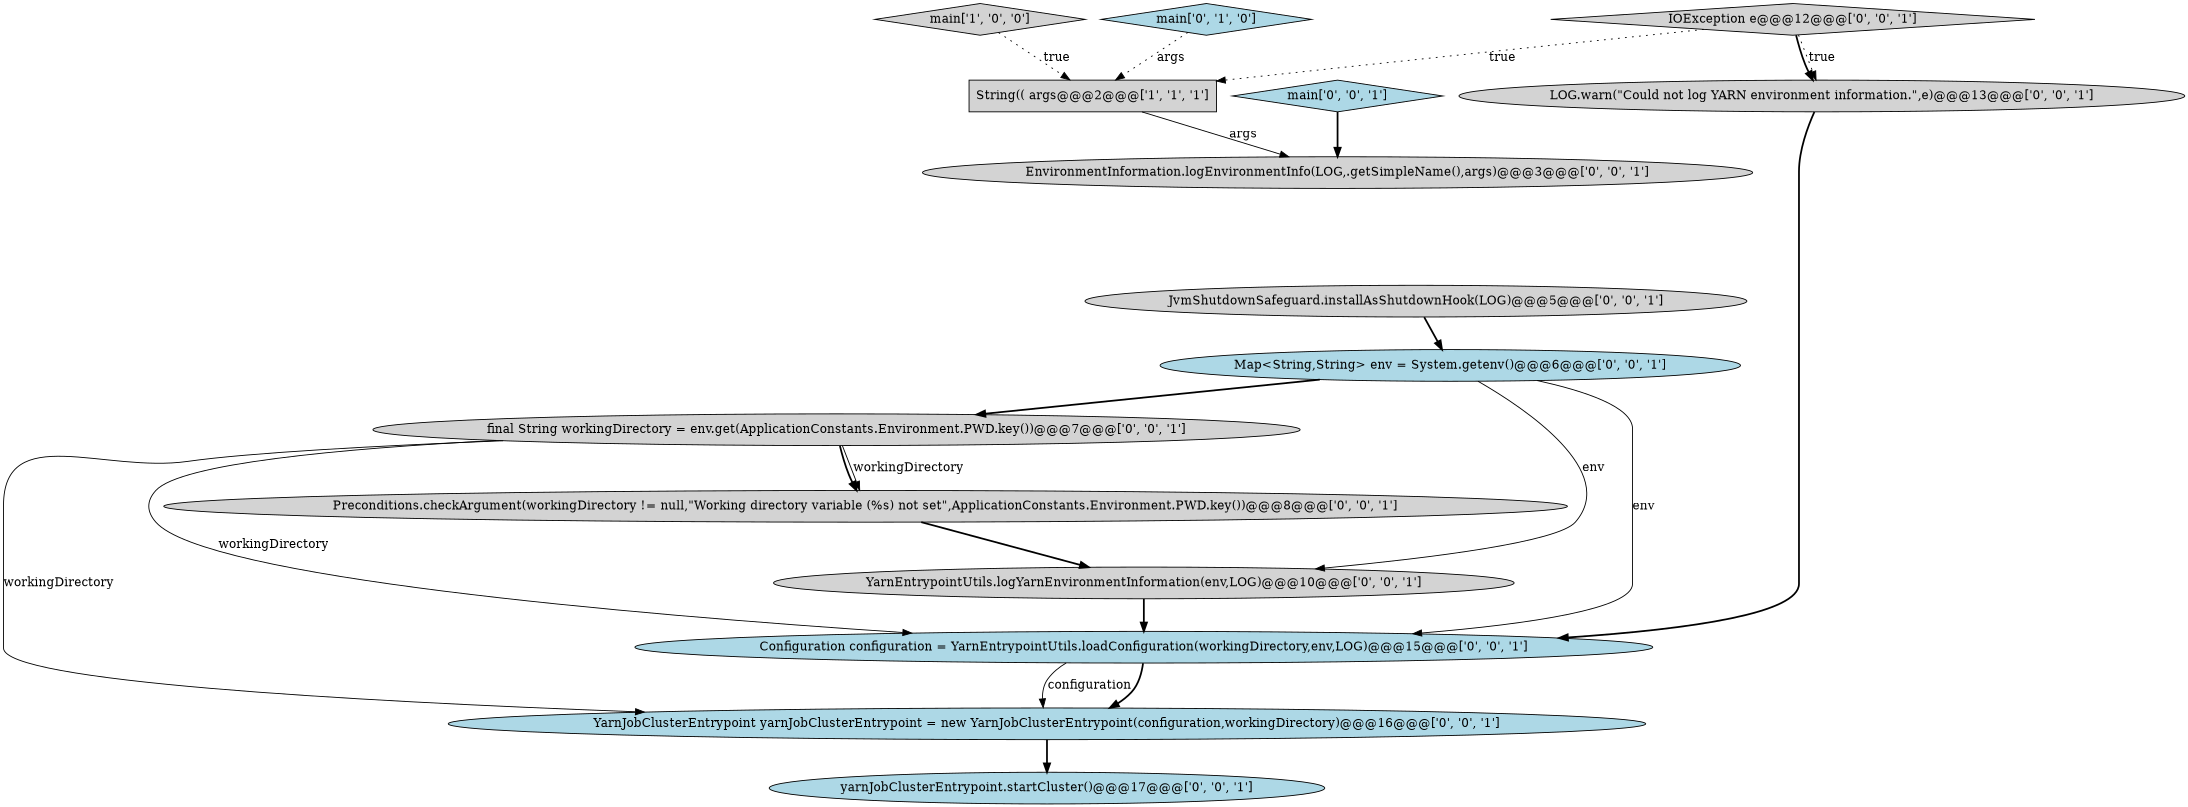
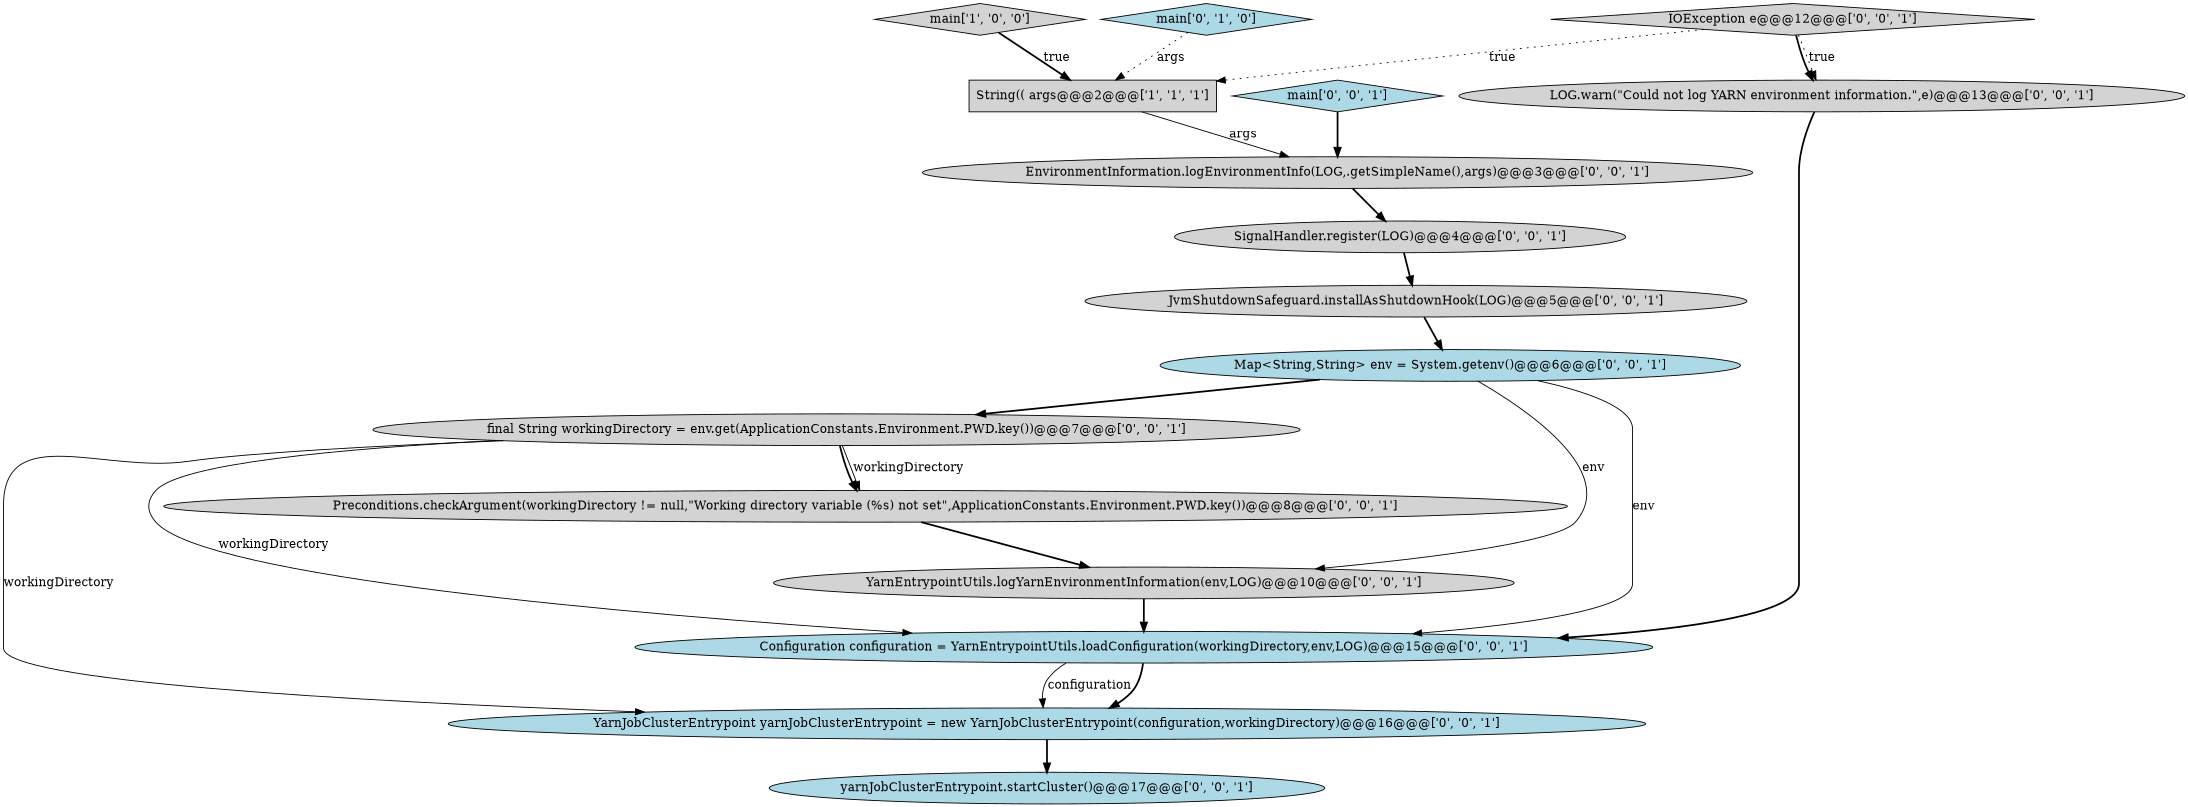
(1031, 54) -> (1031, 54)
none -> (1400, 237)
